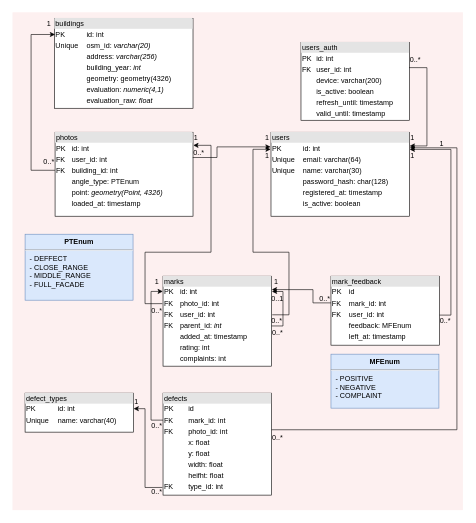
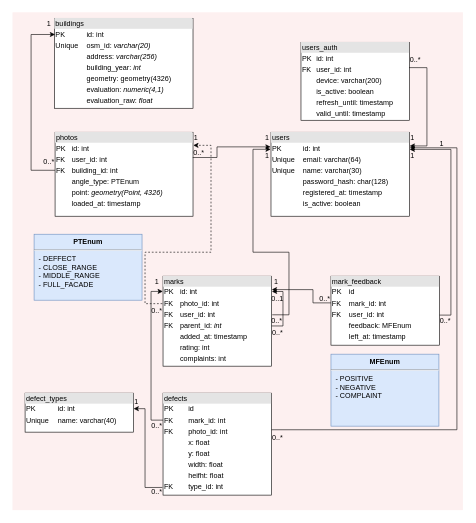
(204, 252) -> (204, 252)
(79, 267) -> (88, 267)
(385, 381) -> (385, 390)
